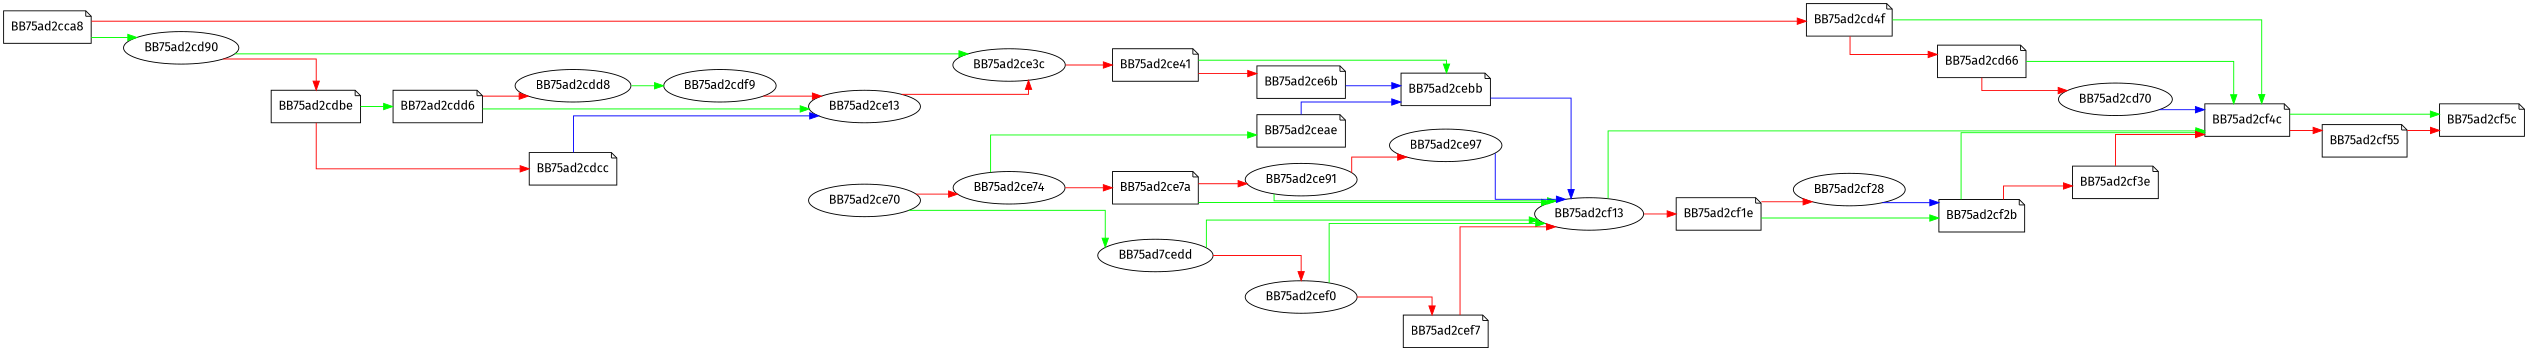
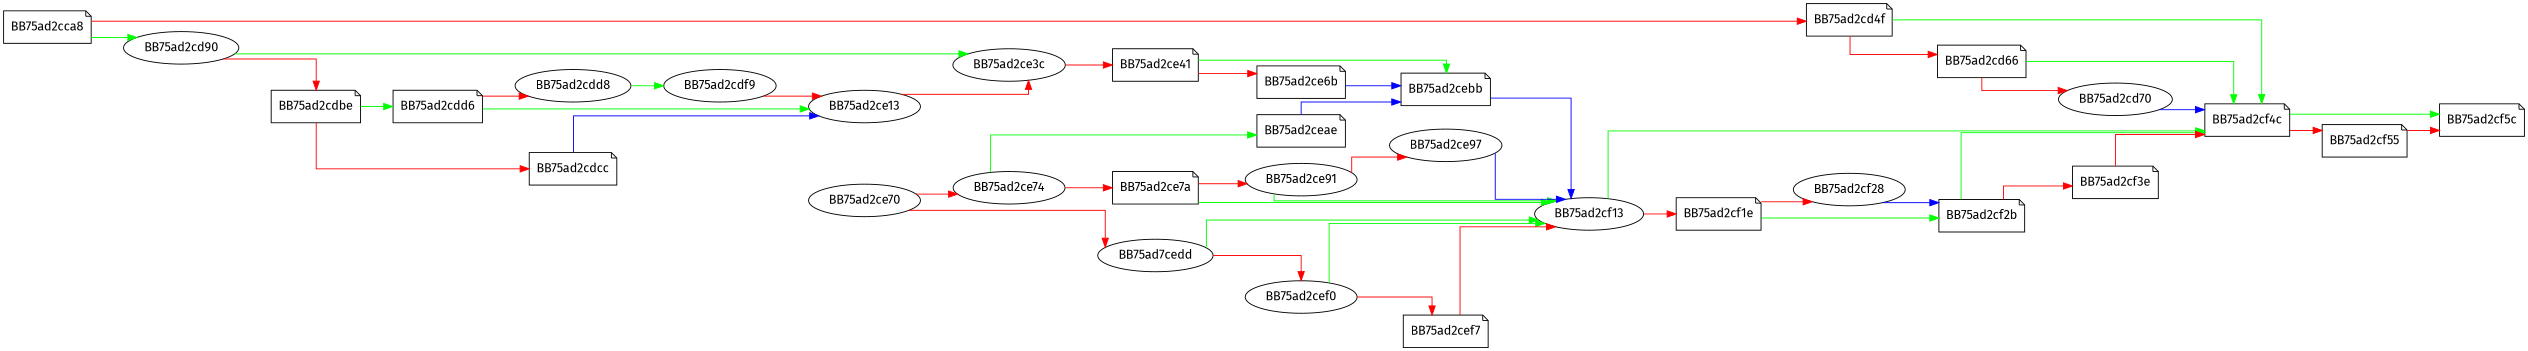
(438, 107) -> (438, 107)
(1021, 210) -> (1021, 210)
